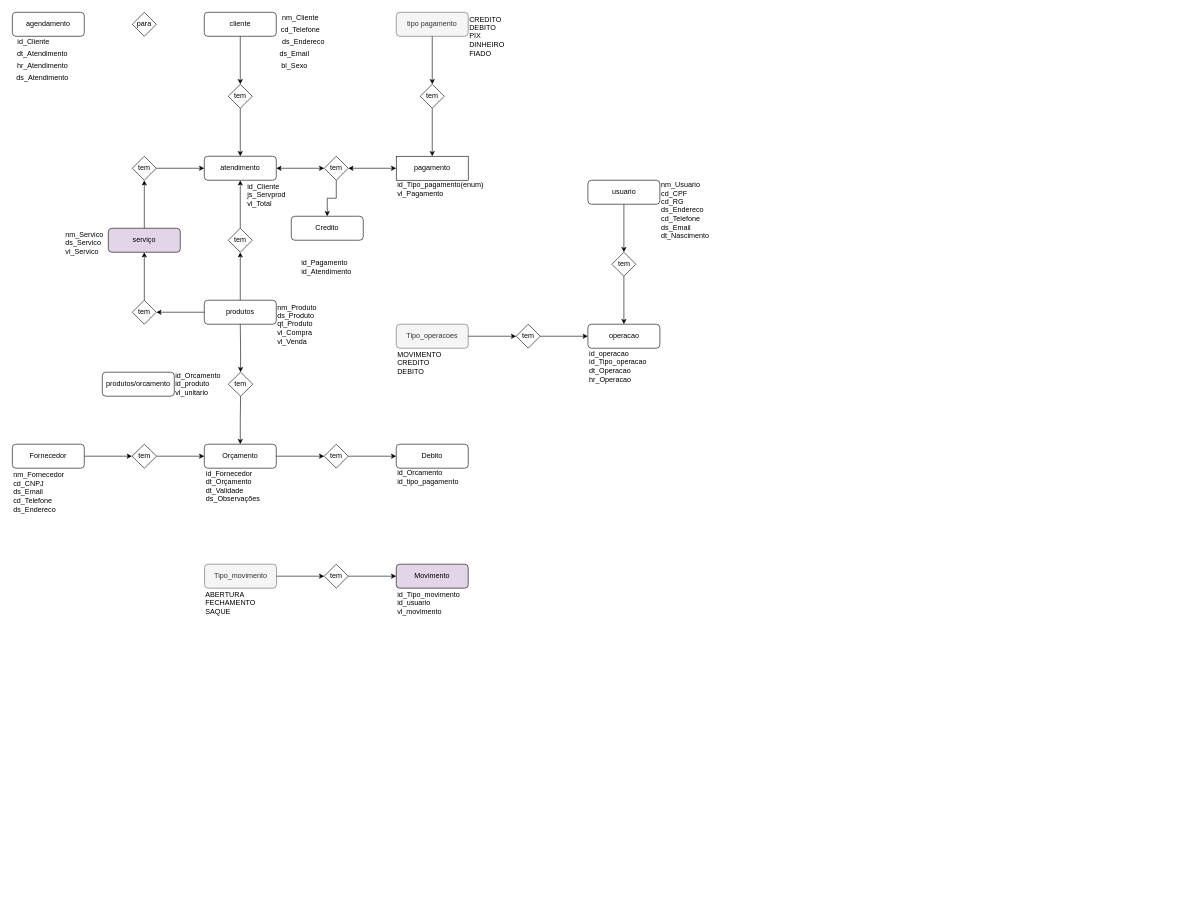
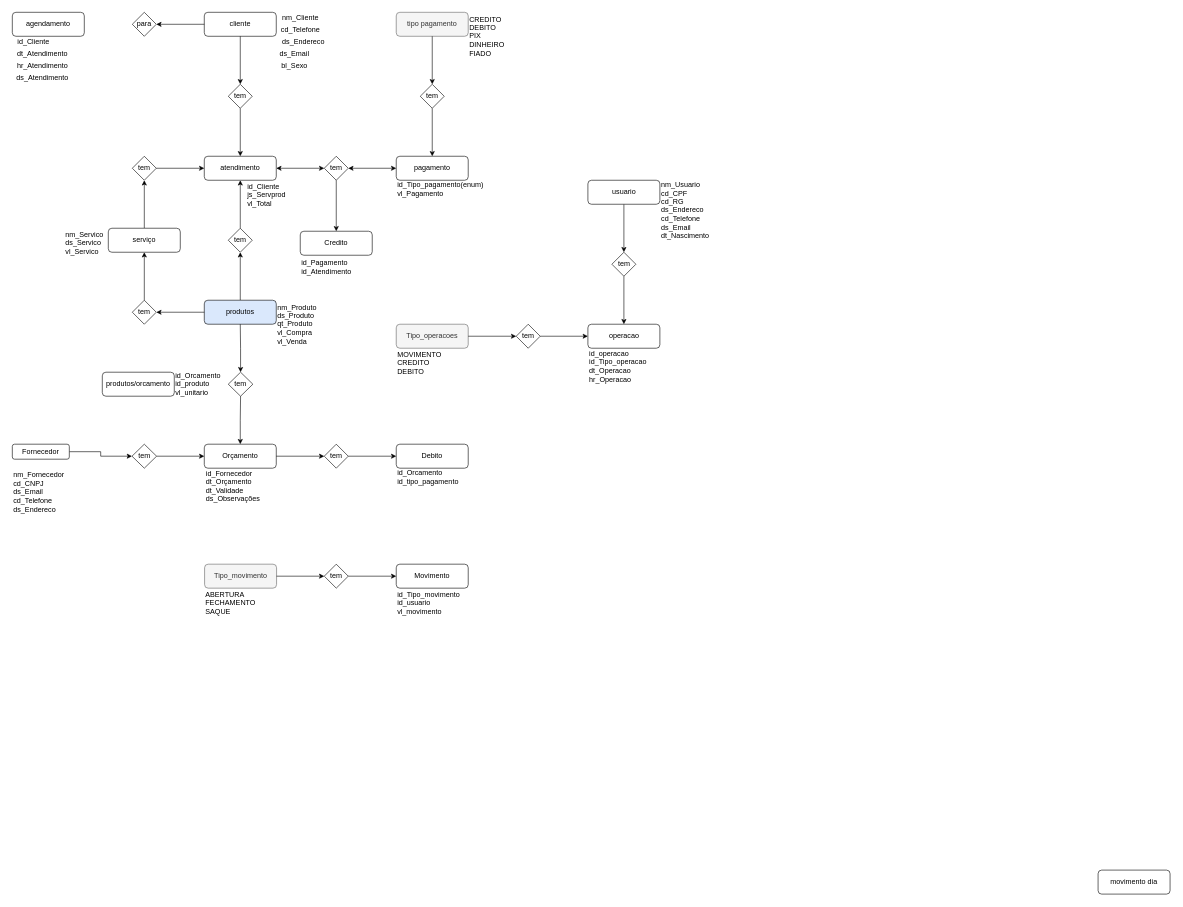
none -> (161, 24)
(432, 168) -> (432, 168)
(327, 228) -> (336, 243)
(144, 240) -> (144, 240)
(240, 312) -> (240, 312)
(48, 456) -> (41, 452)
(432, 576) -> (432, 576)
none -> (1134, 882)
